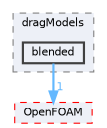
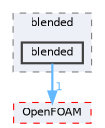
(53, 23) -> (52, 23)
